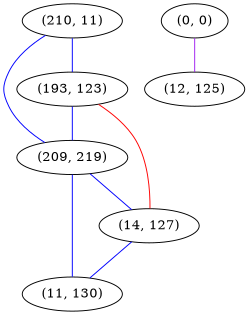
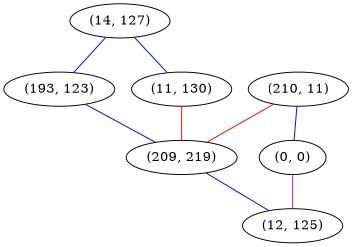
(72, 55) -> (295, 123)
(4, 89) -> (240, 123)
(140, 148) -> (90, 55)
(111, 192) -> (237, 192)
(72, 226) -> (182, 123)
